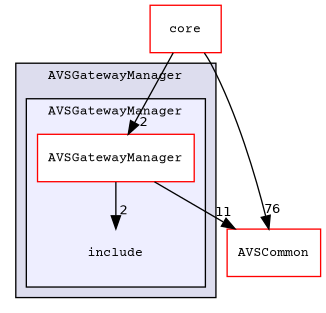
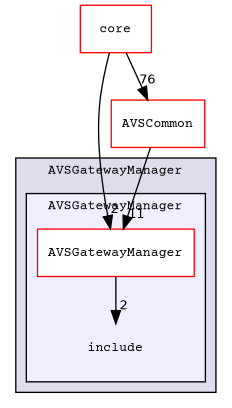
(189, 202) -> (139, 182)
